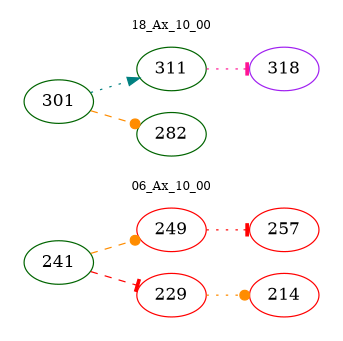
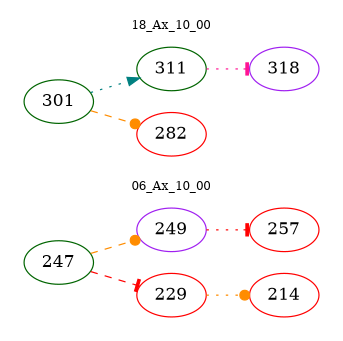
(172, 134) -> (172, 134)
(172, 230) -> (172, 230)
(59, 263) -> (59, 263)
